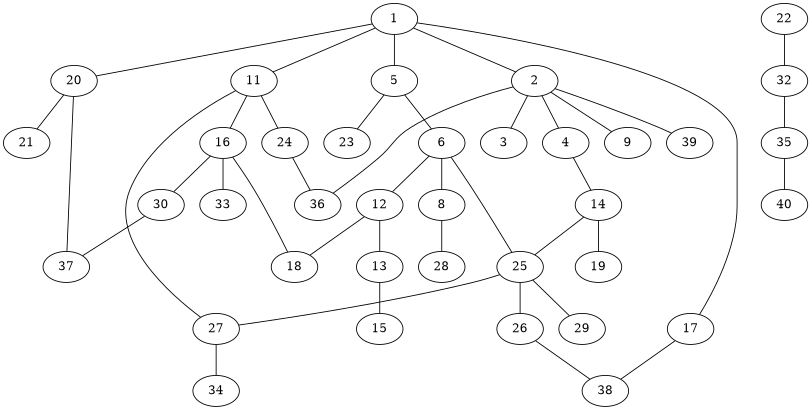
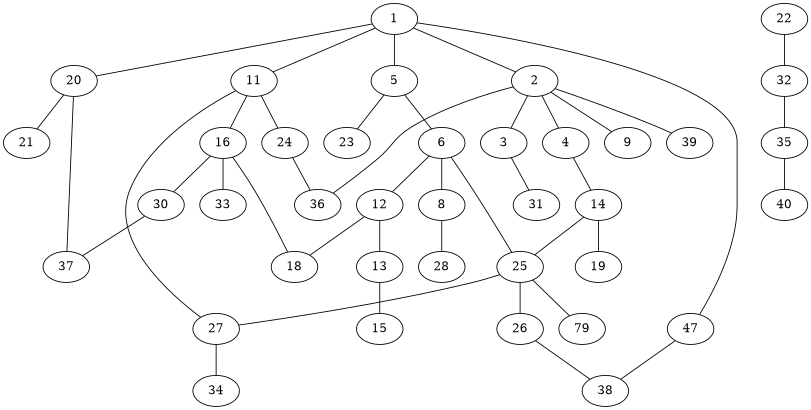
none -> (536, 205)
(582, 329) -> (582, 329)
(691, 329) -> (691, 329)
